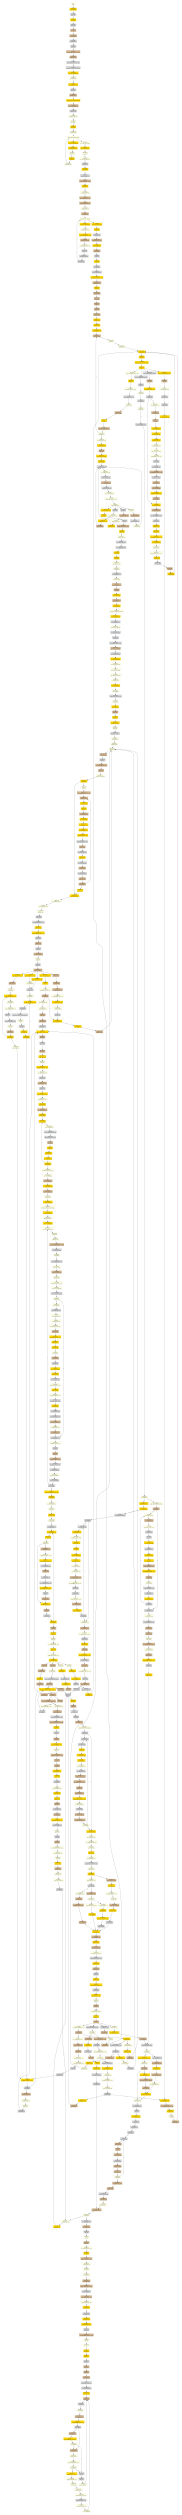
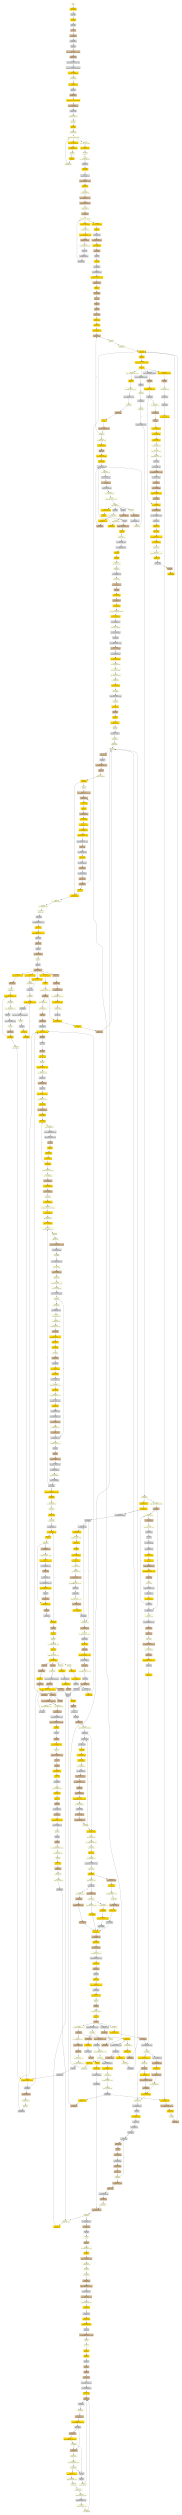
(149, 1543) -> (149, 1543)
